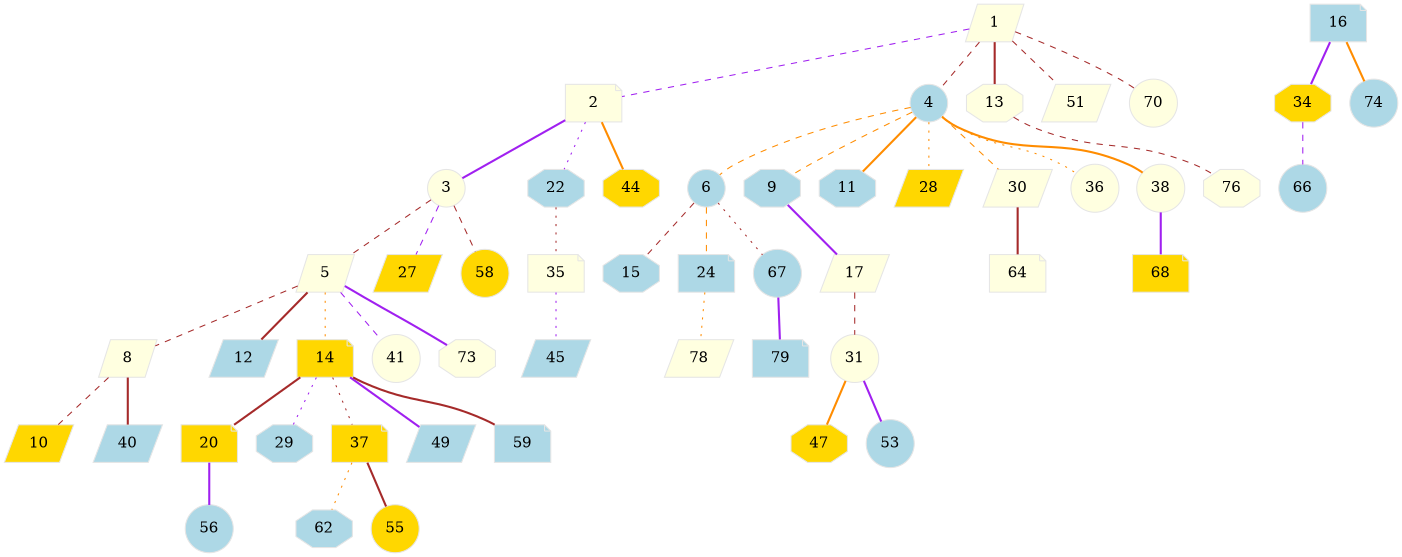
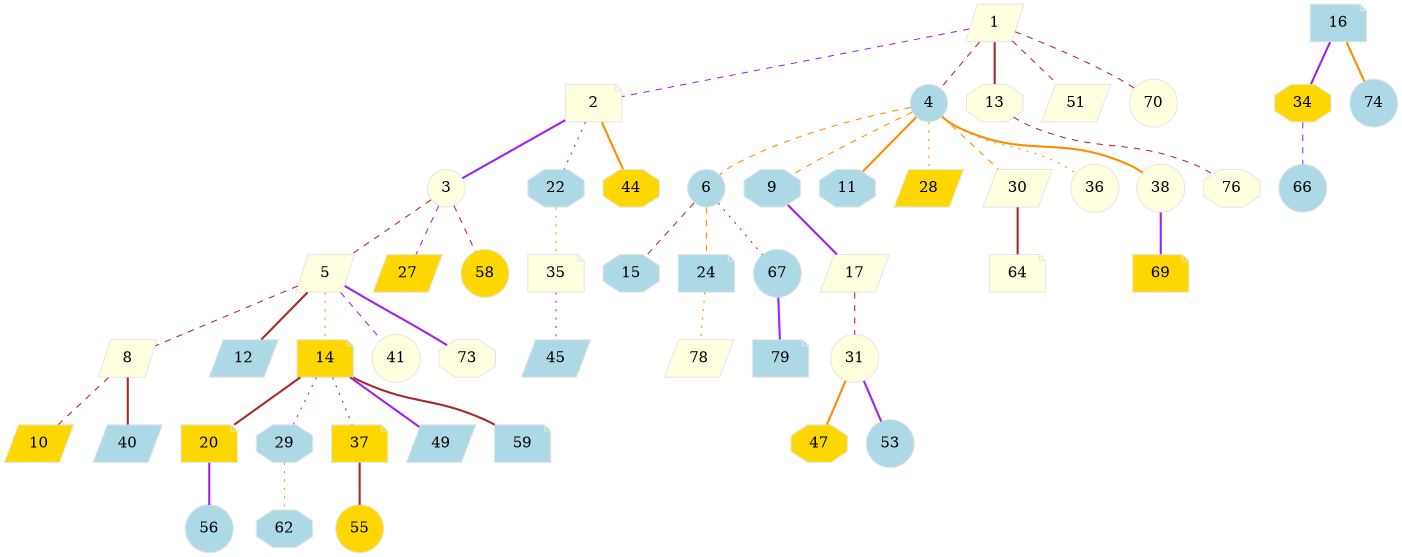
(556, 231) -> (556, 231)
(1161, 273) -> (1161, 273)
(342, 486) -> (284, 486)
